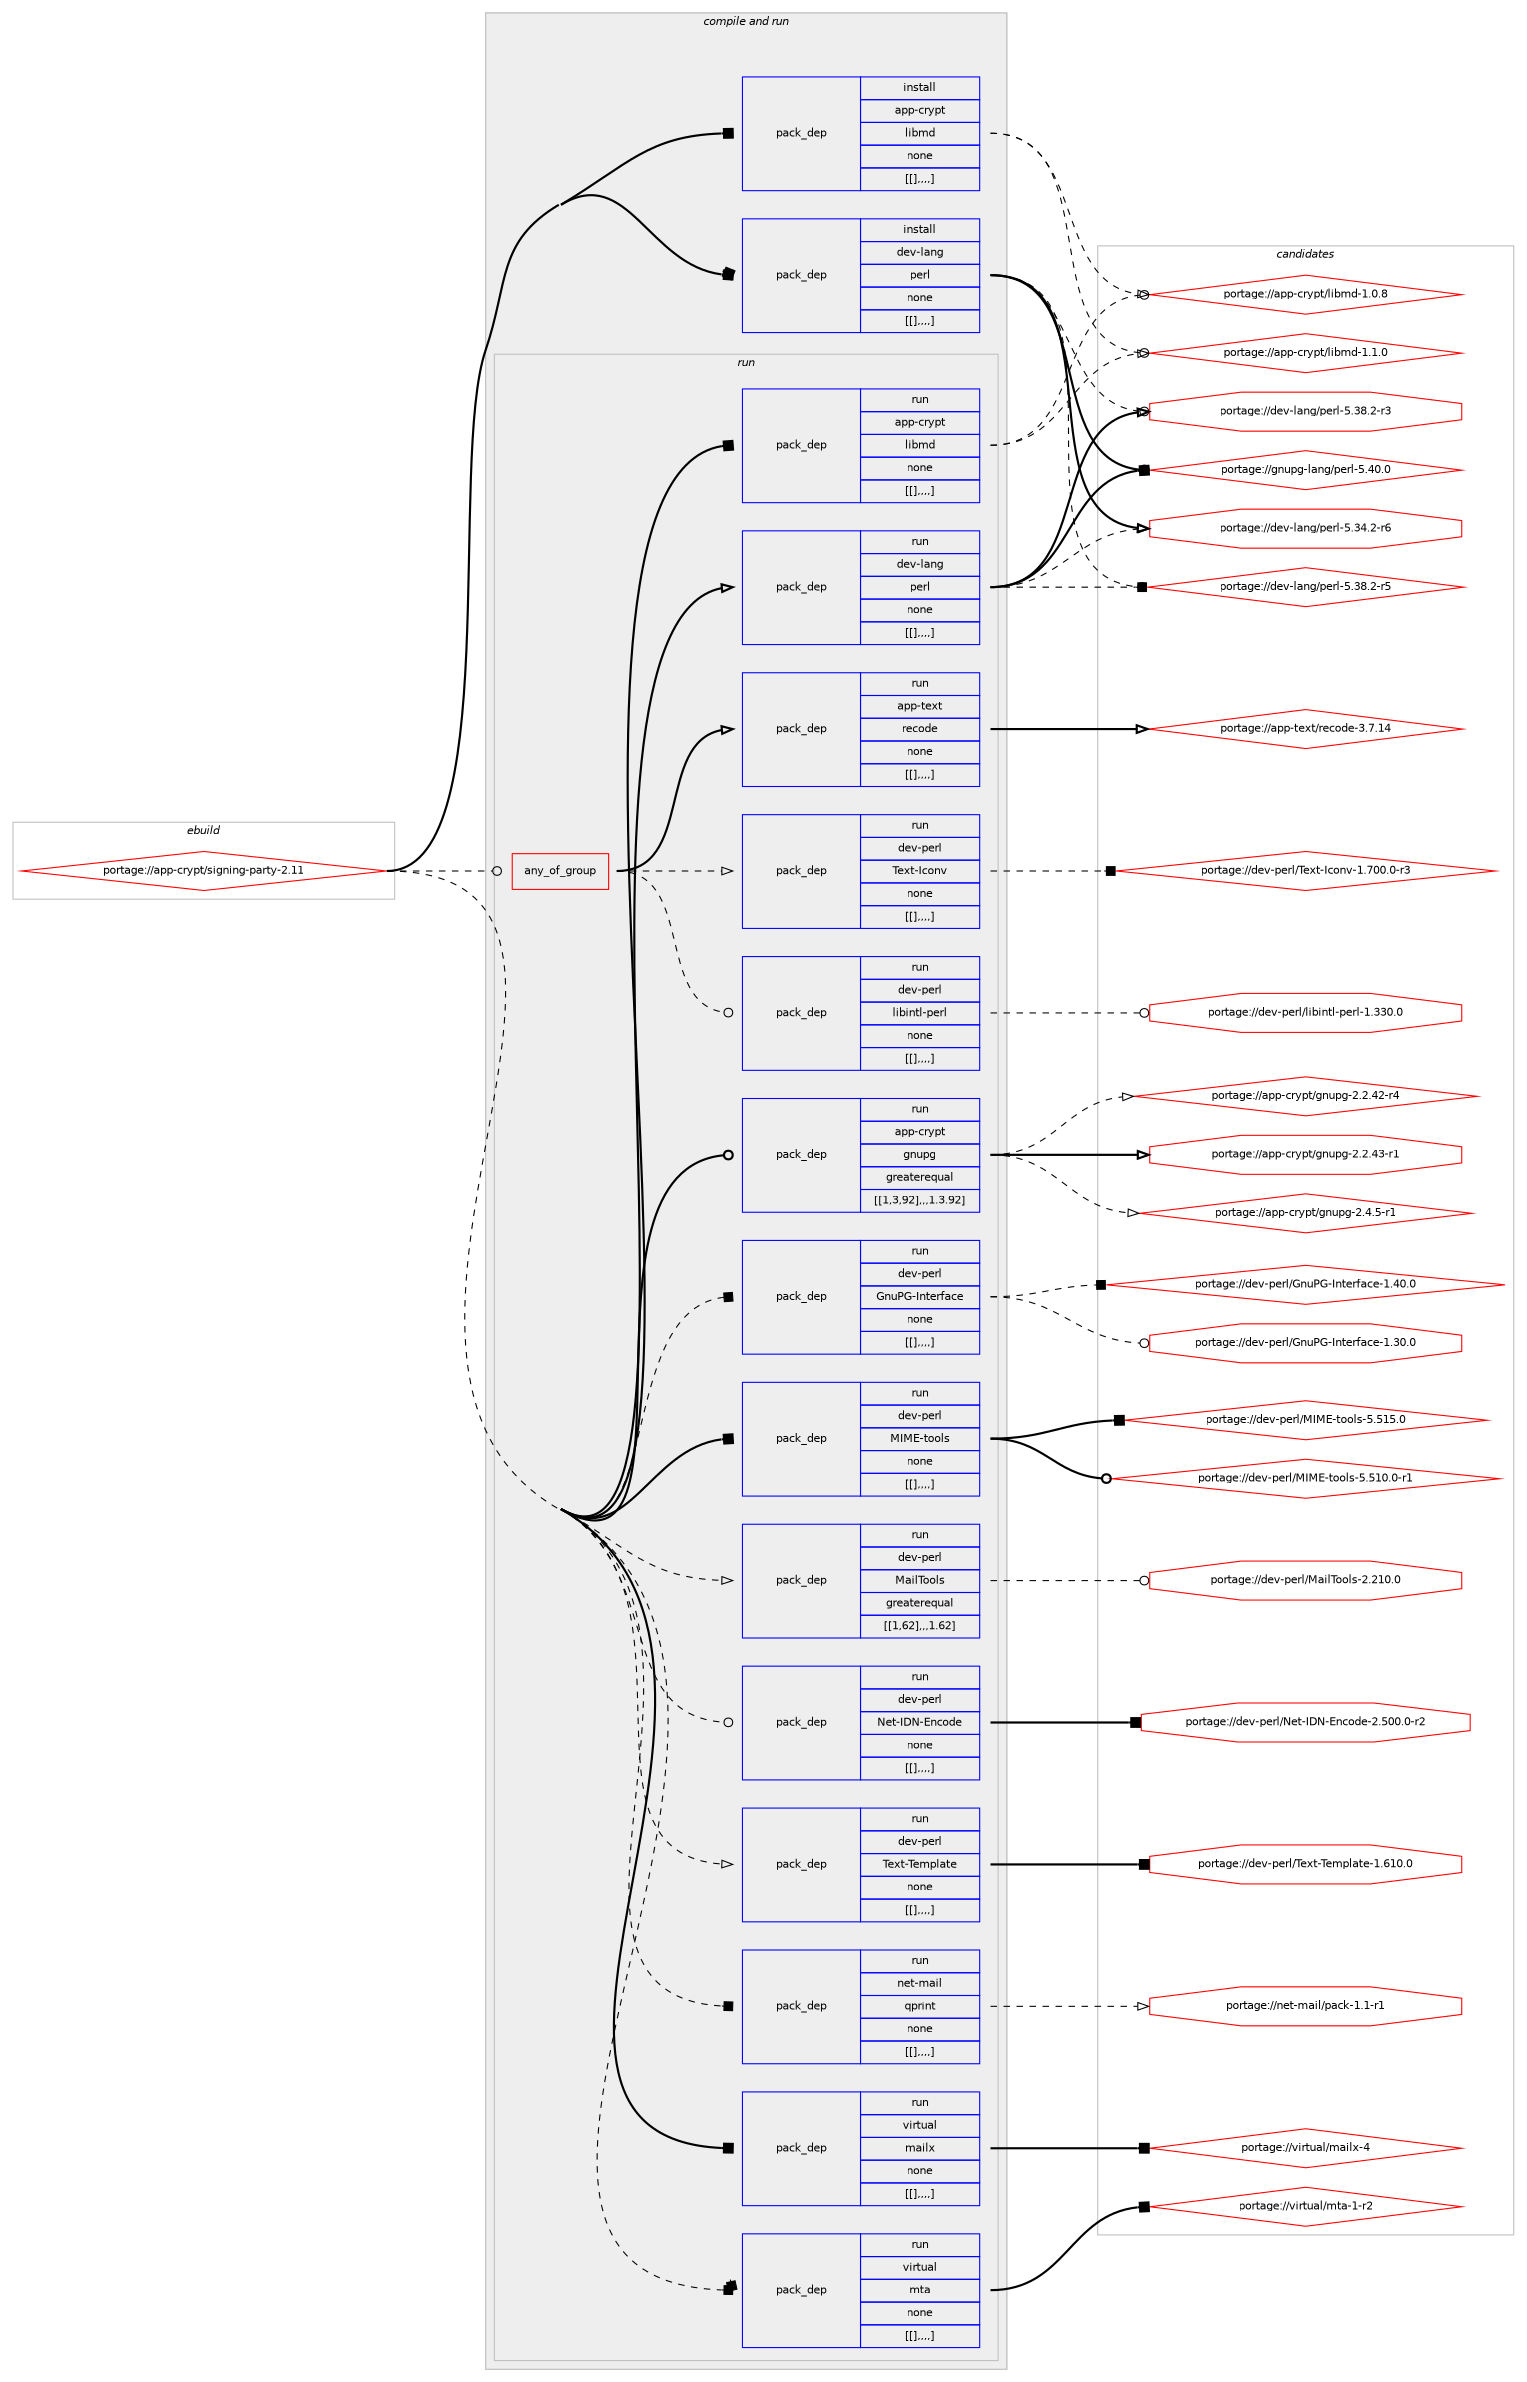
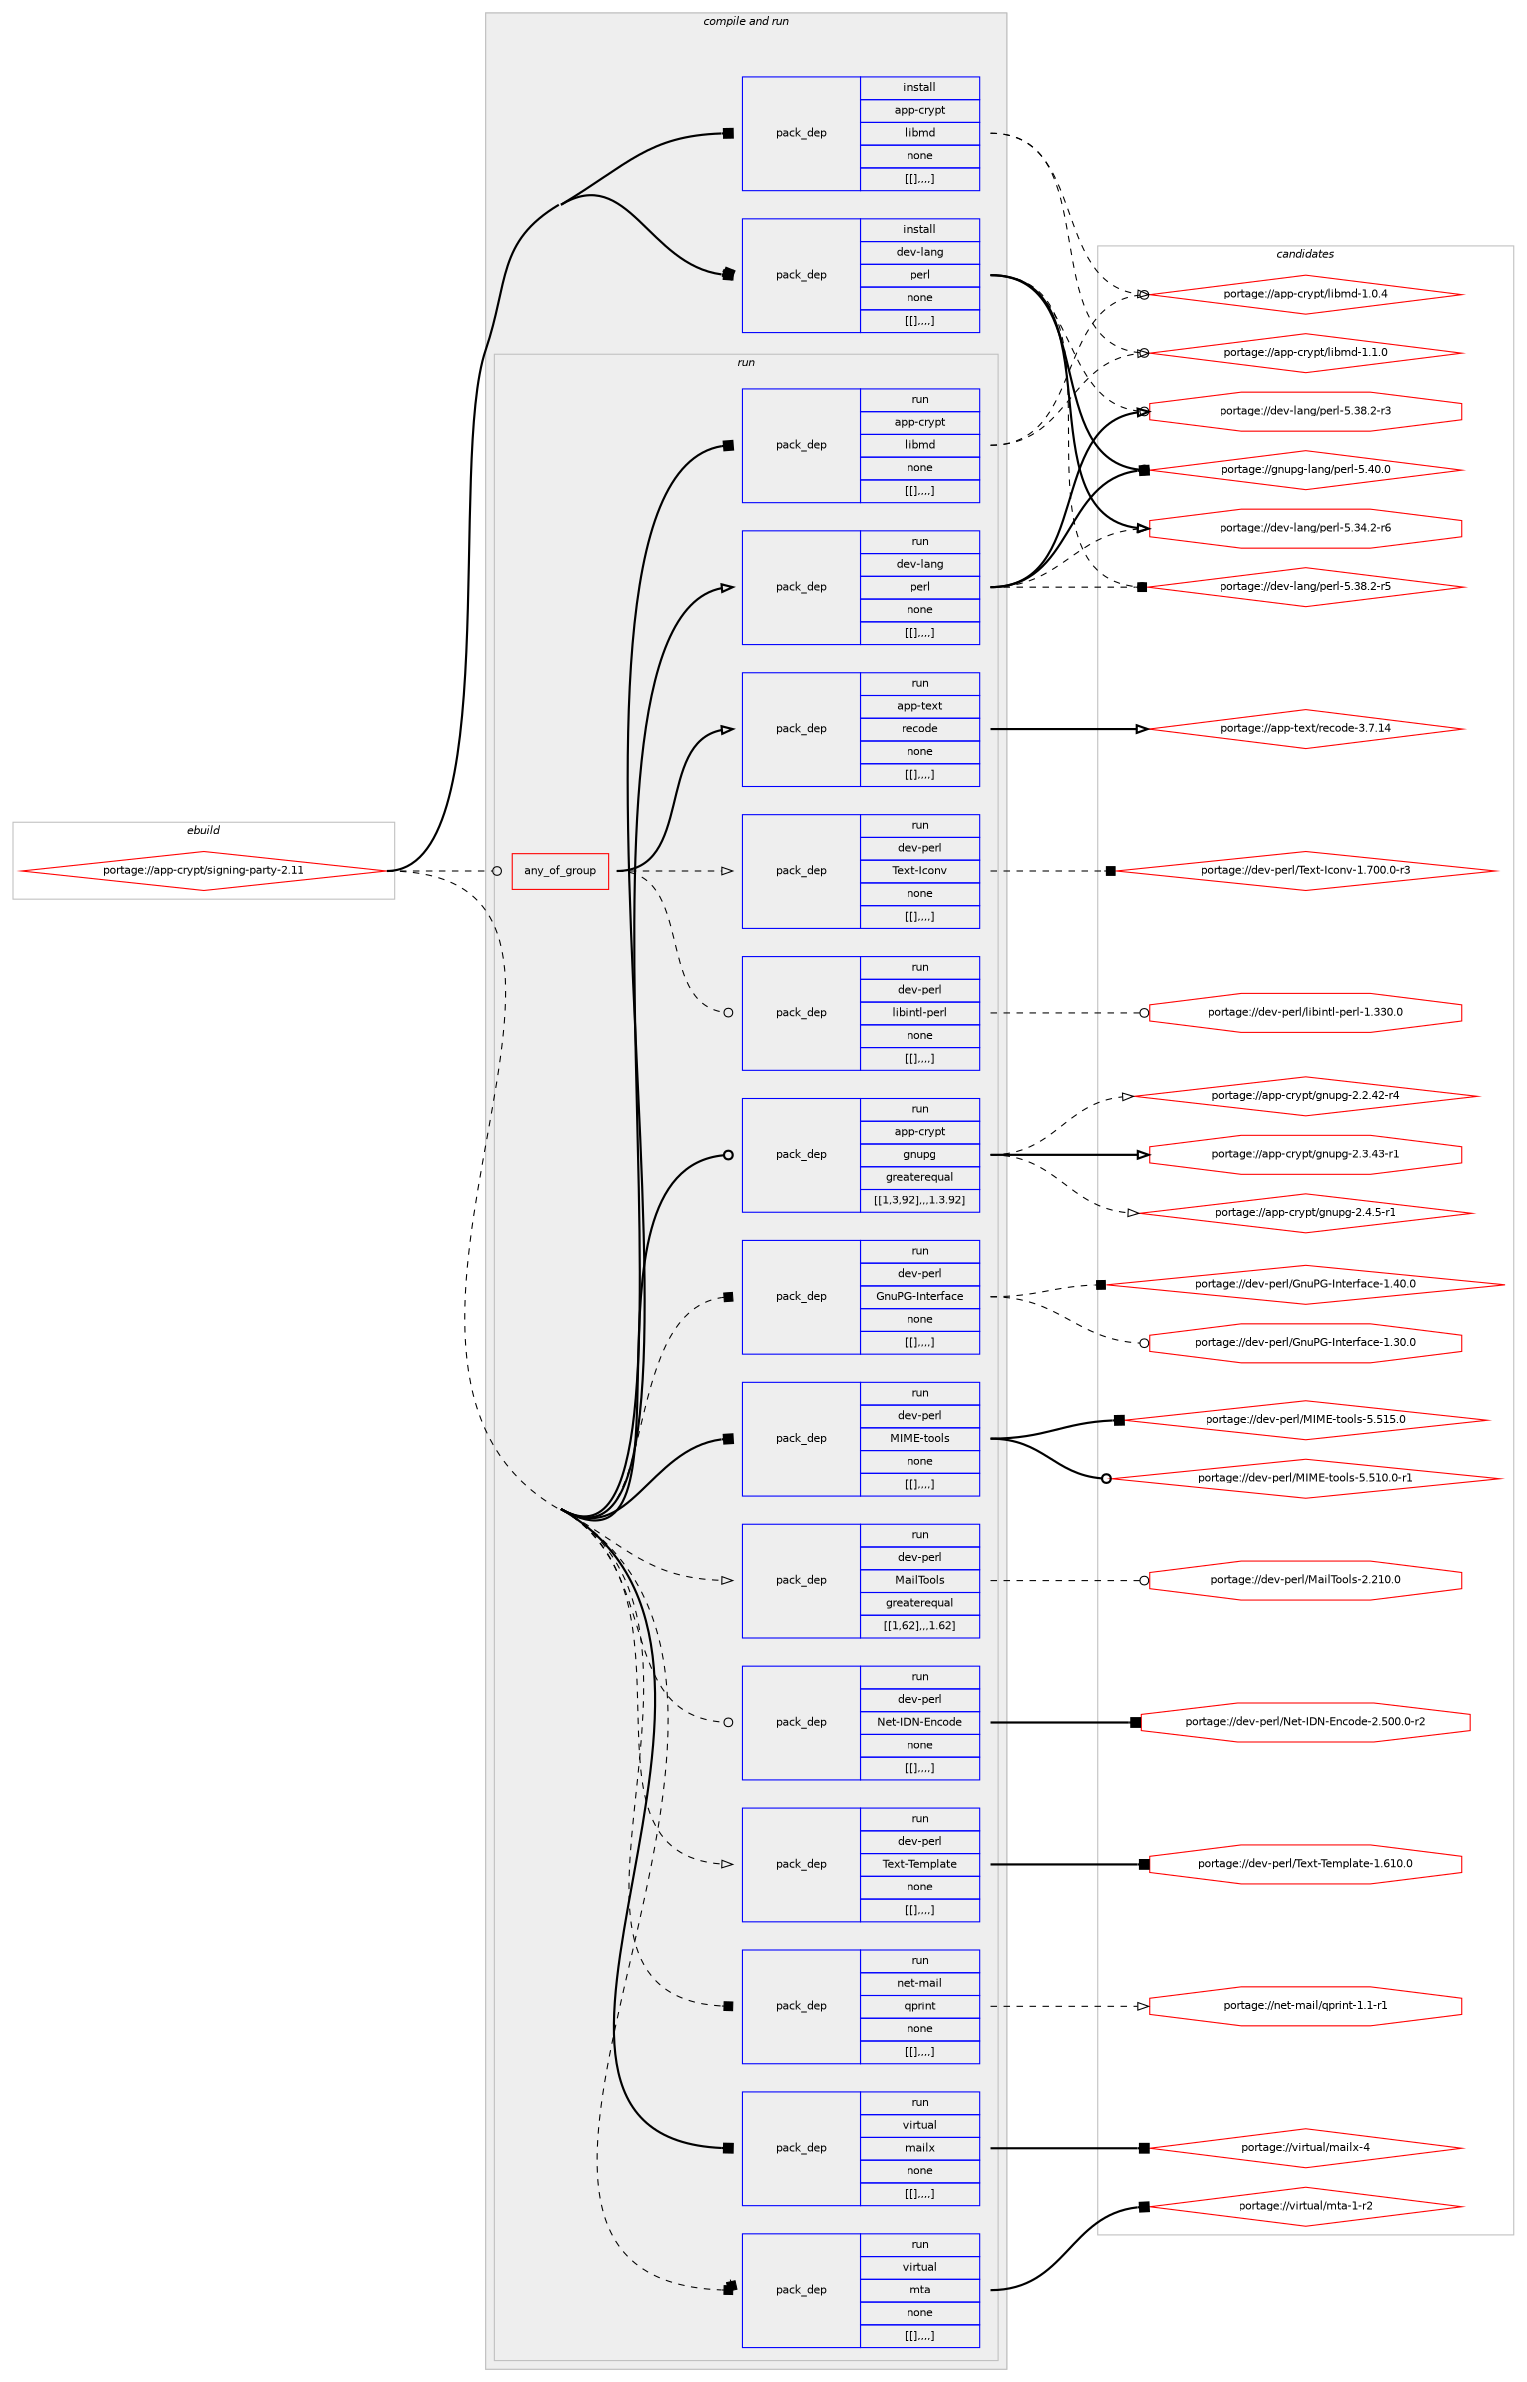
(1306, 295) -> (1306, 295)
(1306, 1155) -> (1306, 1155)
(1306, 2006) -> (1306, 2006)
